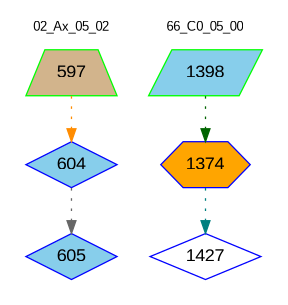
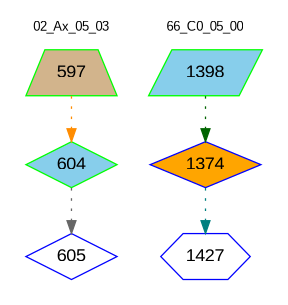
(71, 27) -> (71, 27)
(71, 165) -> (71, 165)
(205, 165) -> (205, 165)
(71, 257) -> (71, 257)
(205, 257) -> (205, 257)
